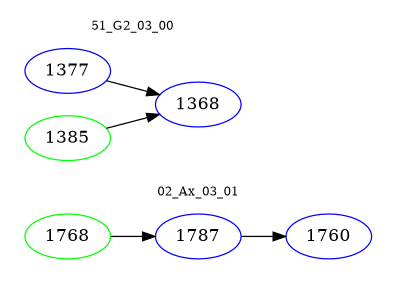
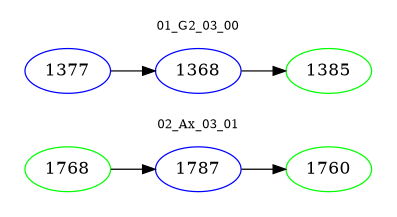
(133, 27) -> (198, 27)
(127, 123) -> (257, 71)
(329, 236) -> (329, 169)
